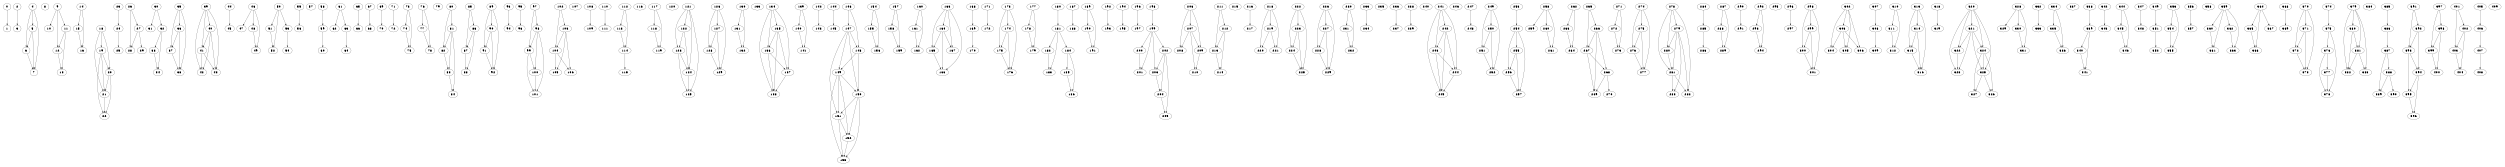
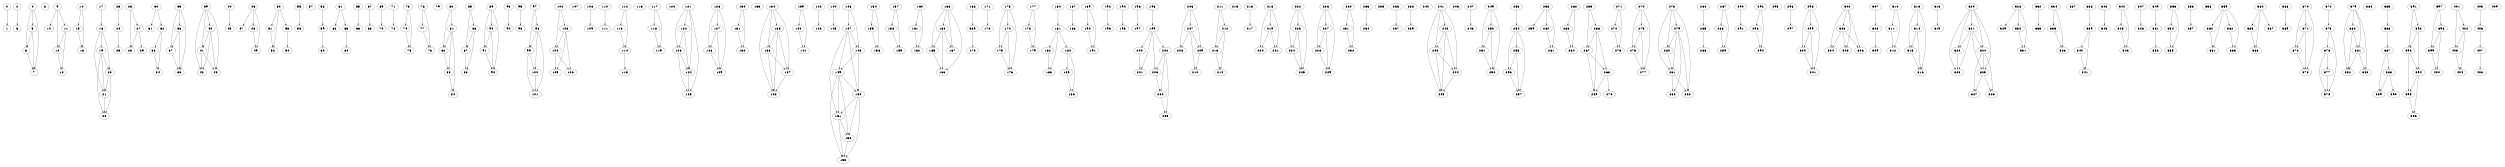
none -> (101, 7)
(973, 29) -> (973, 29)
